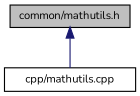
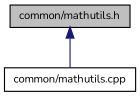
(70, 80) -> (70, 80)
